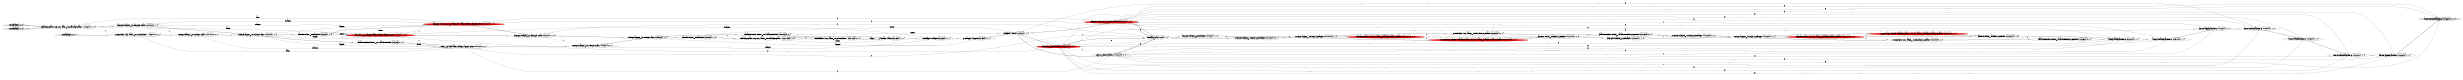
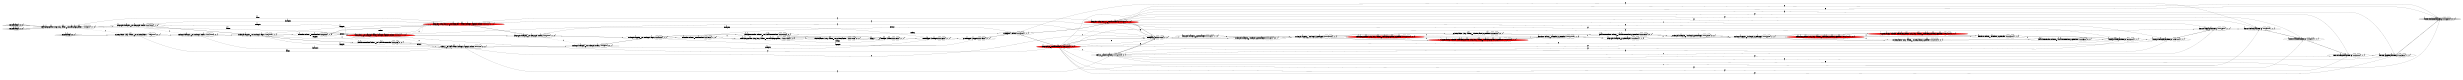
(1055, 54) -> none
